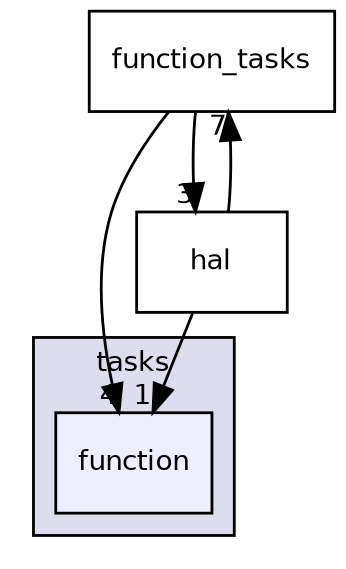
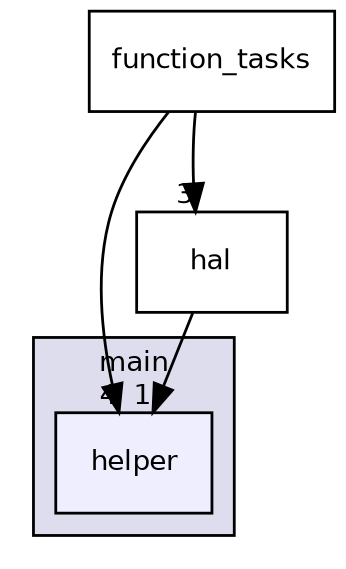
(231, 176) -> none
(134, 364) -> (134, 364)
(134, 463) -> (134, 463)
